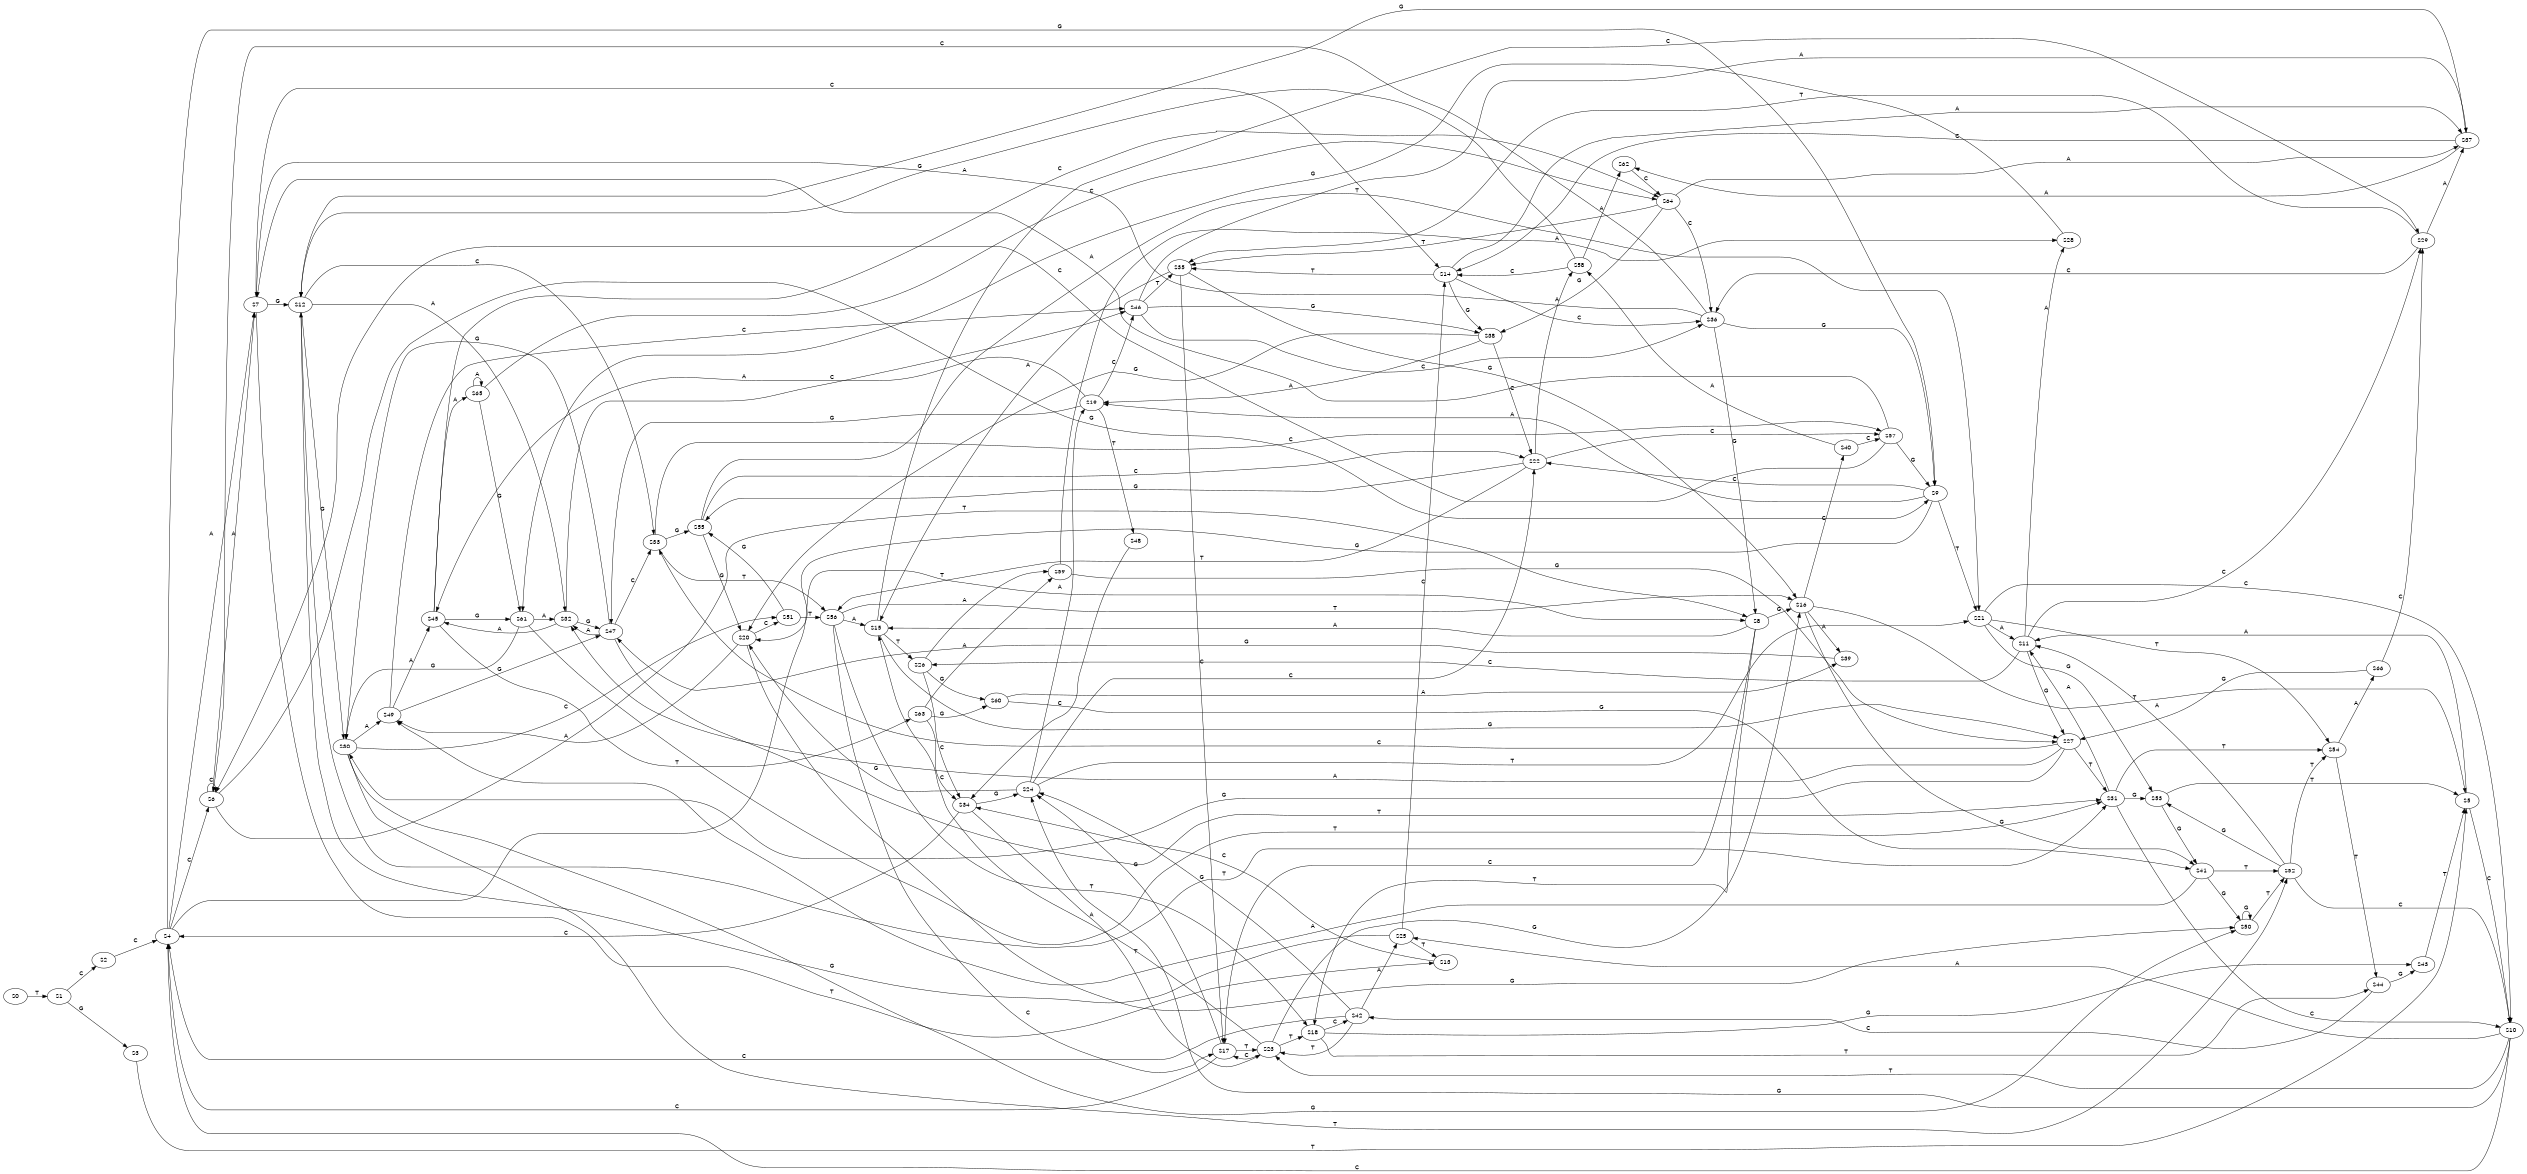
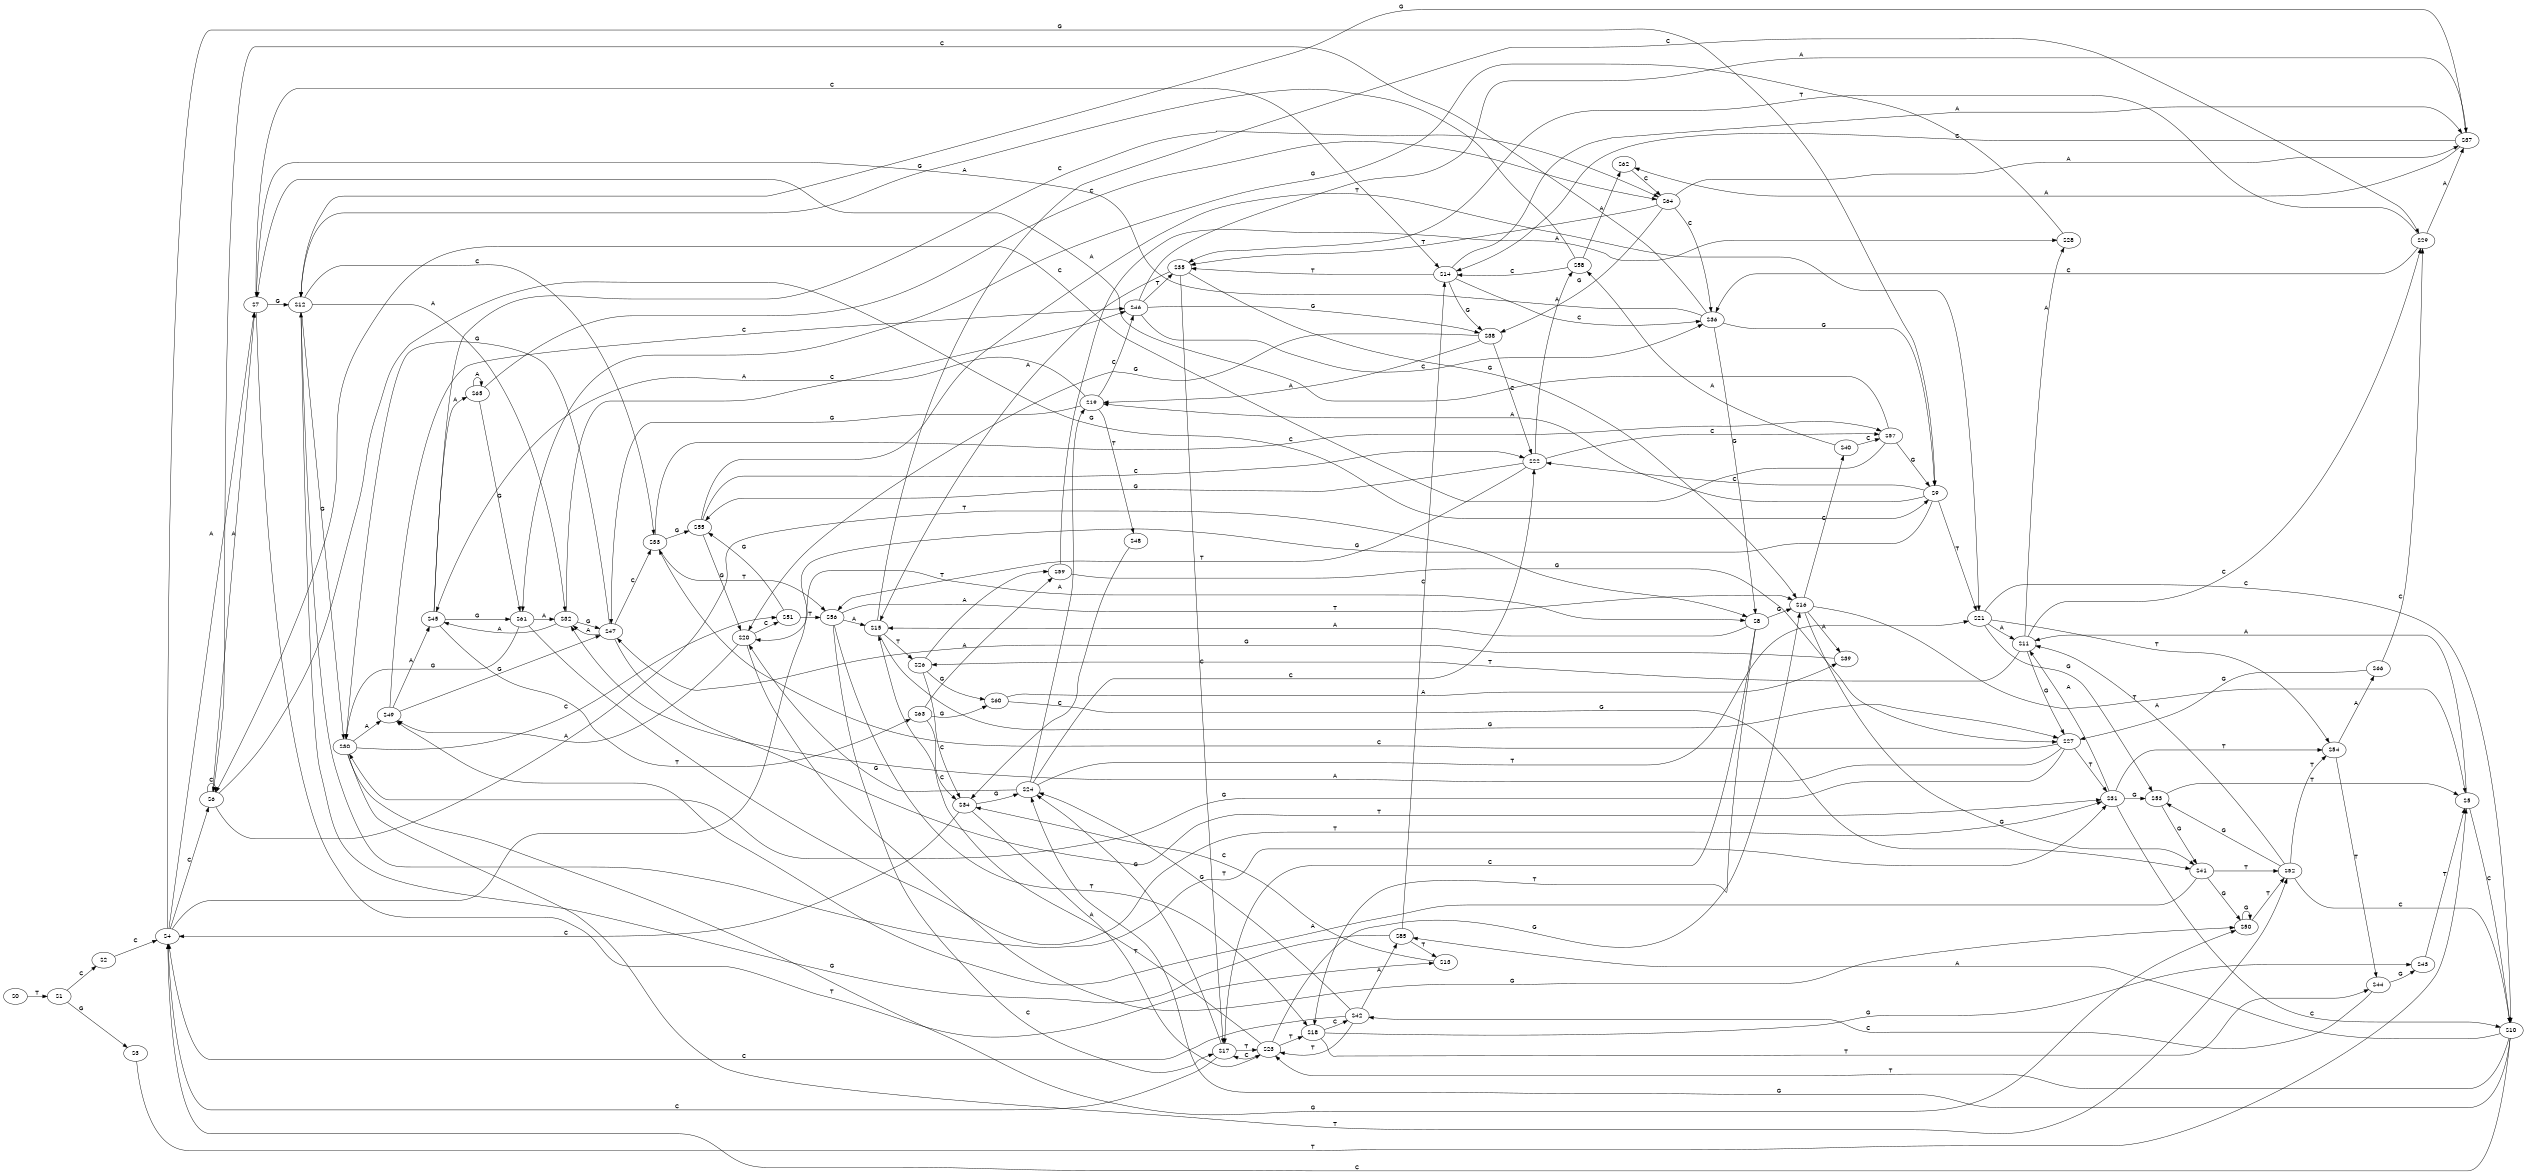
(1490, 662) -> (1490, 662)
(1401, 936) -> (1401, 936)
